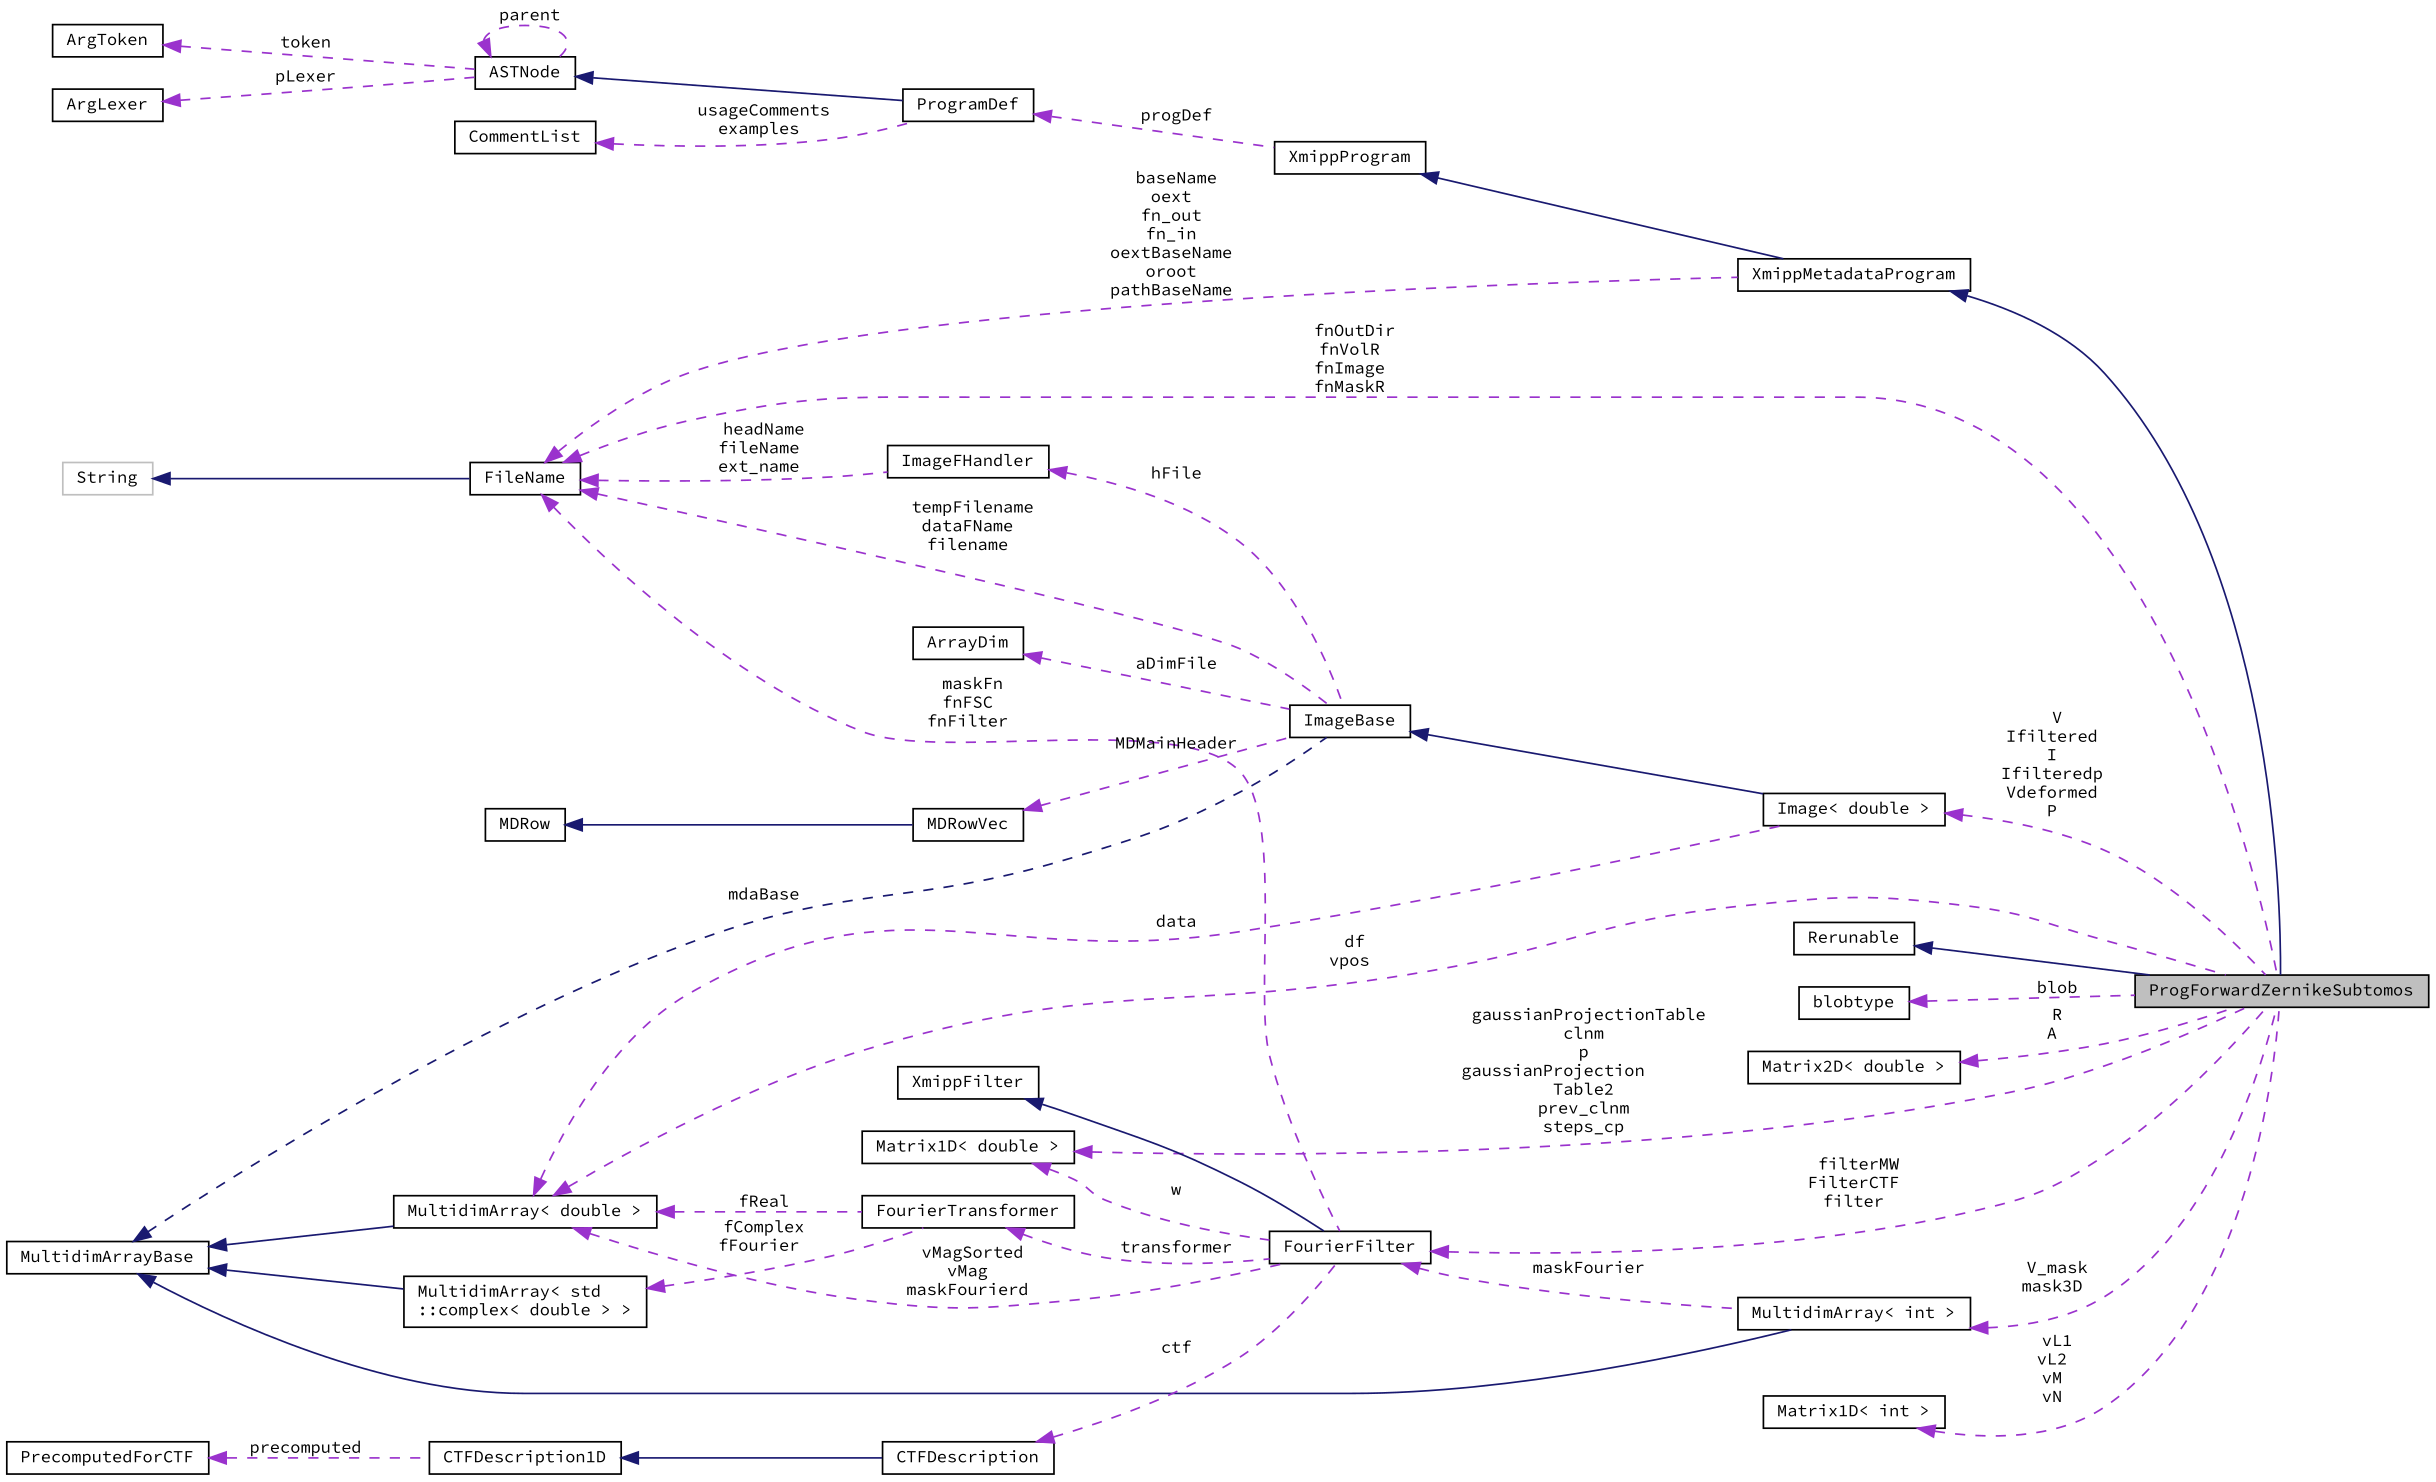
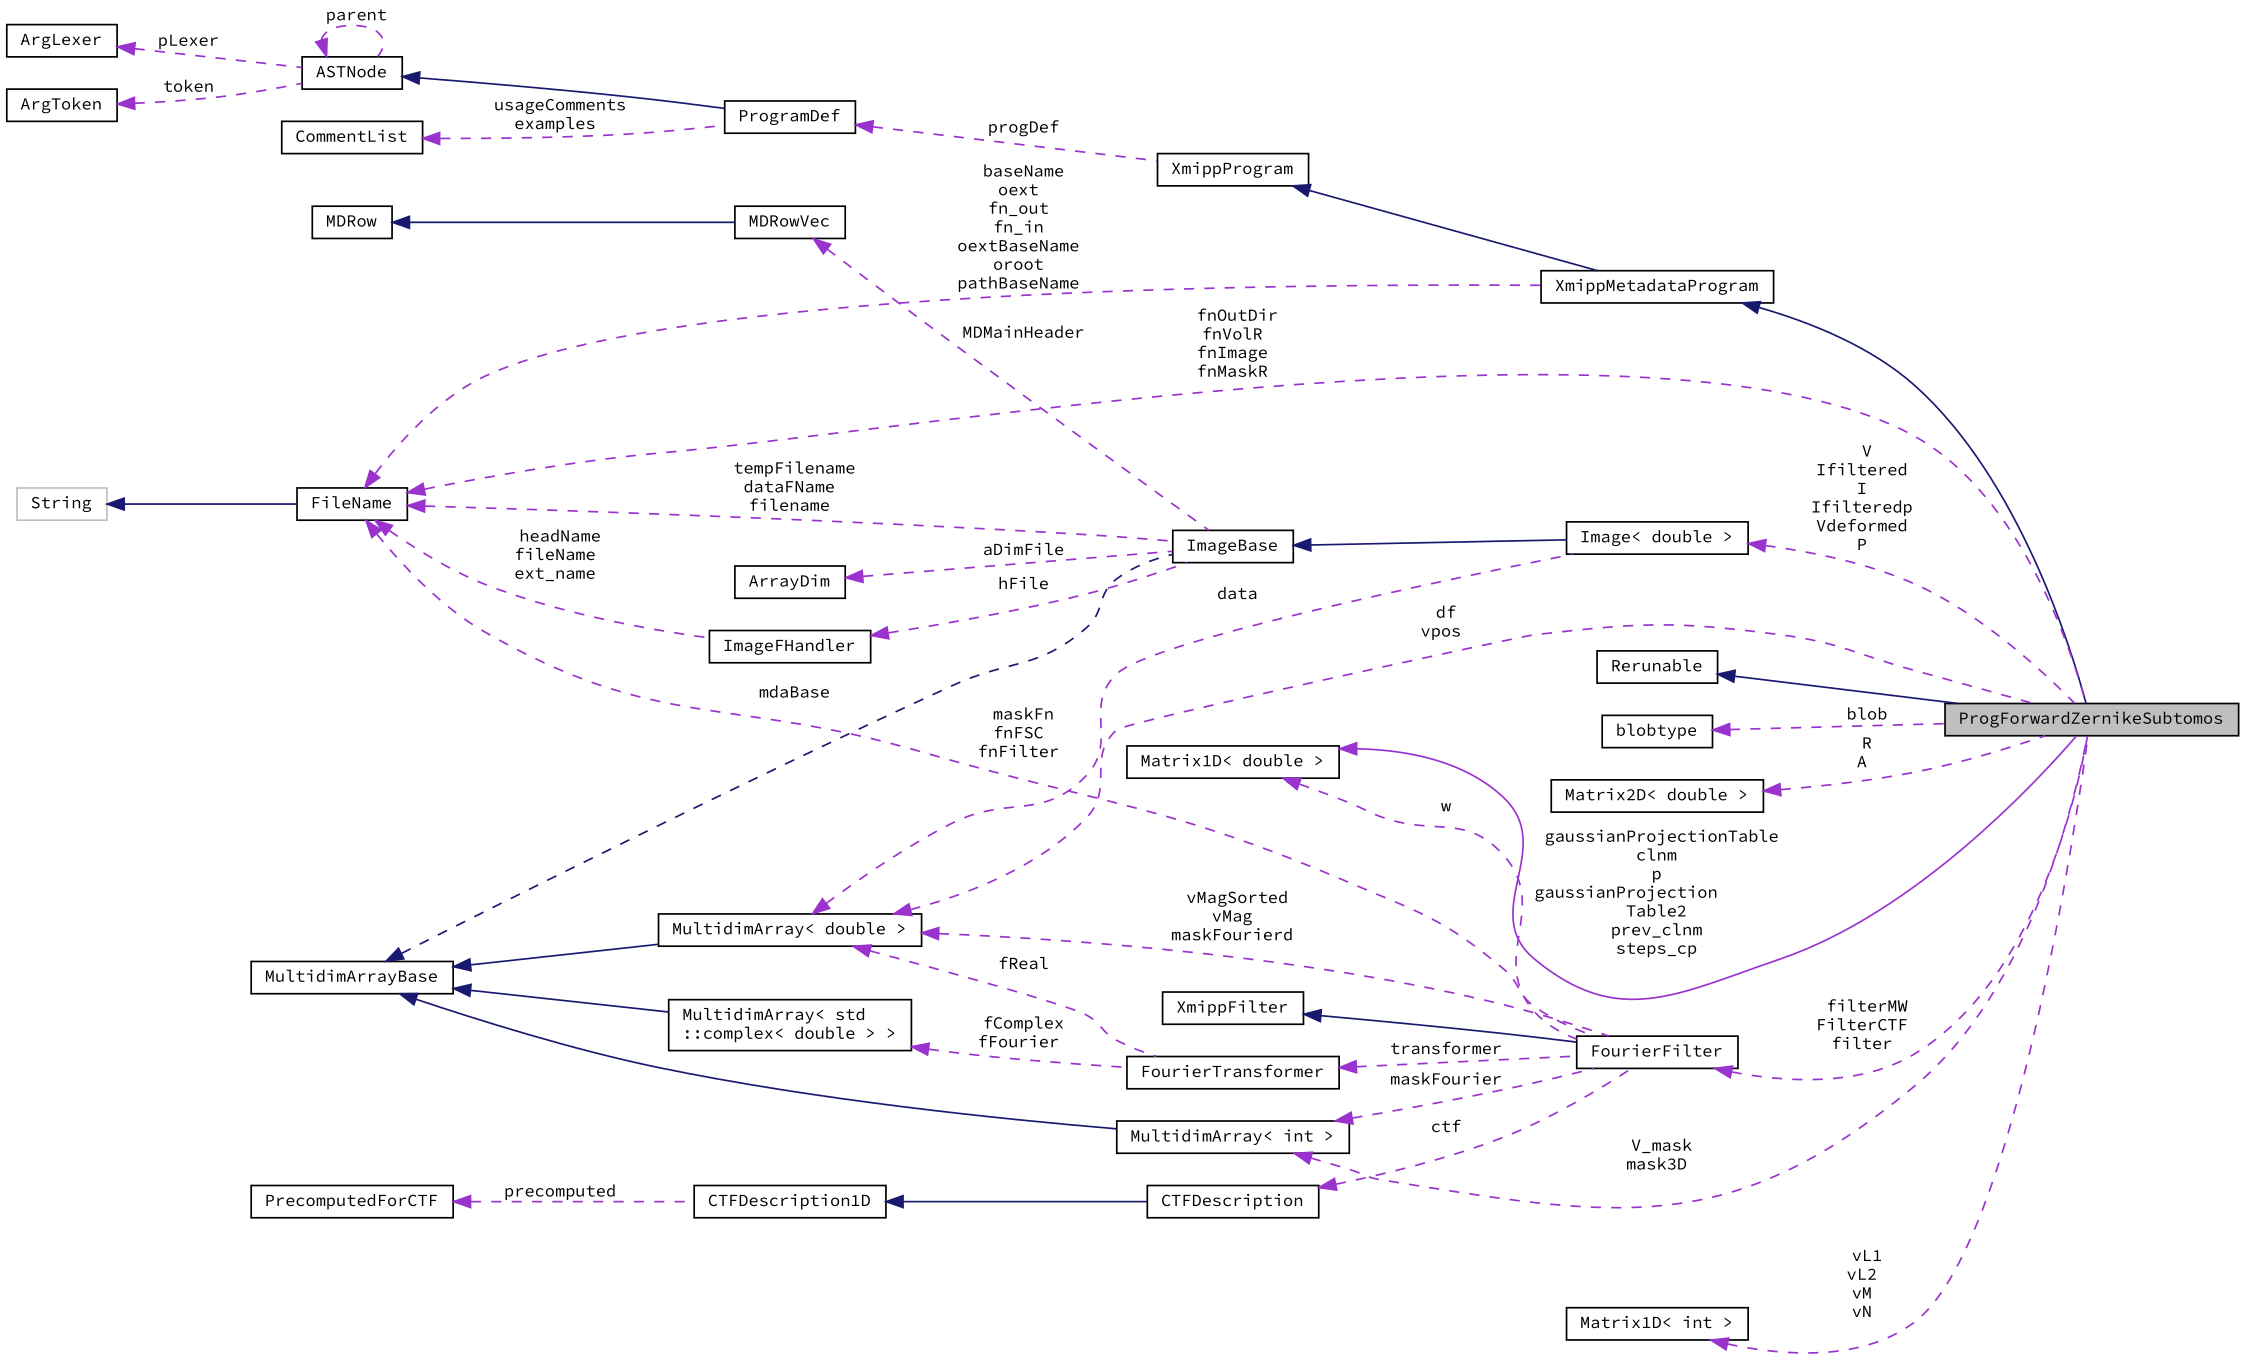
(1678, 1137) -> (1676, 993)
(1578, 1295) -> (1474, 1096)
